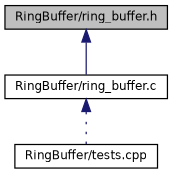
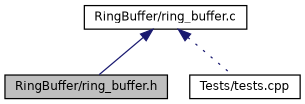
(86, 59) -> (121, 56)
(86, 156) -> (245, 87)
